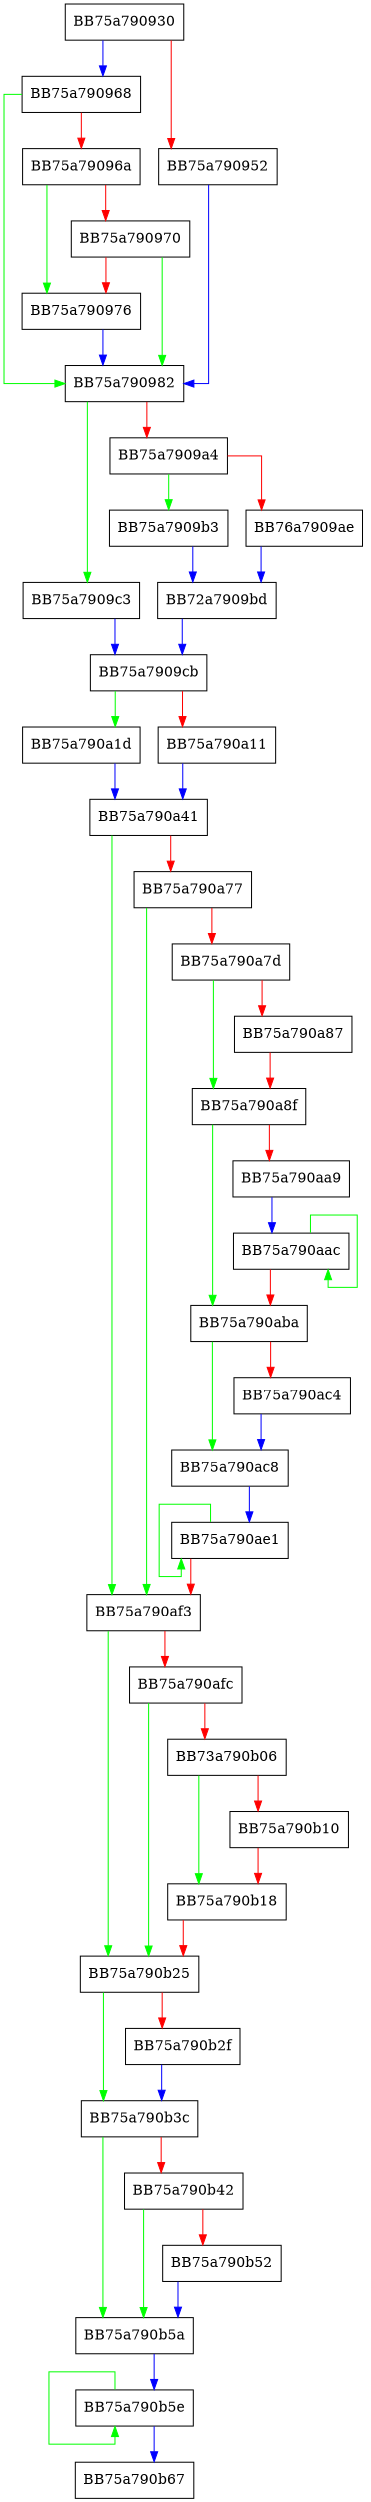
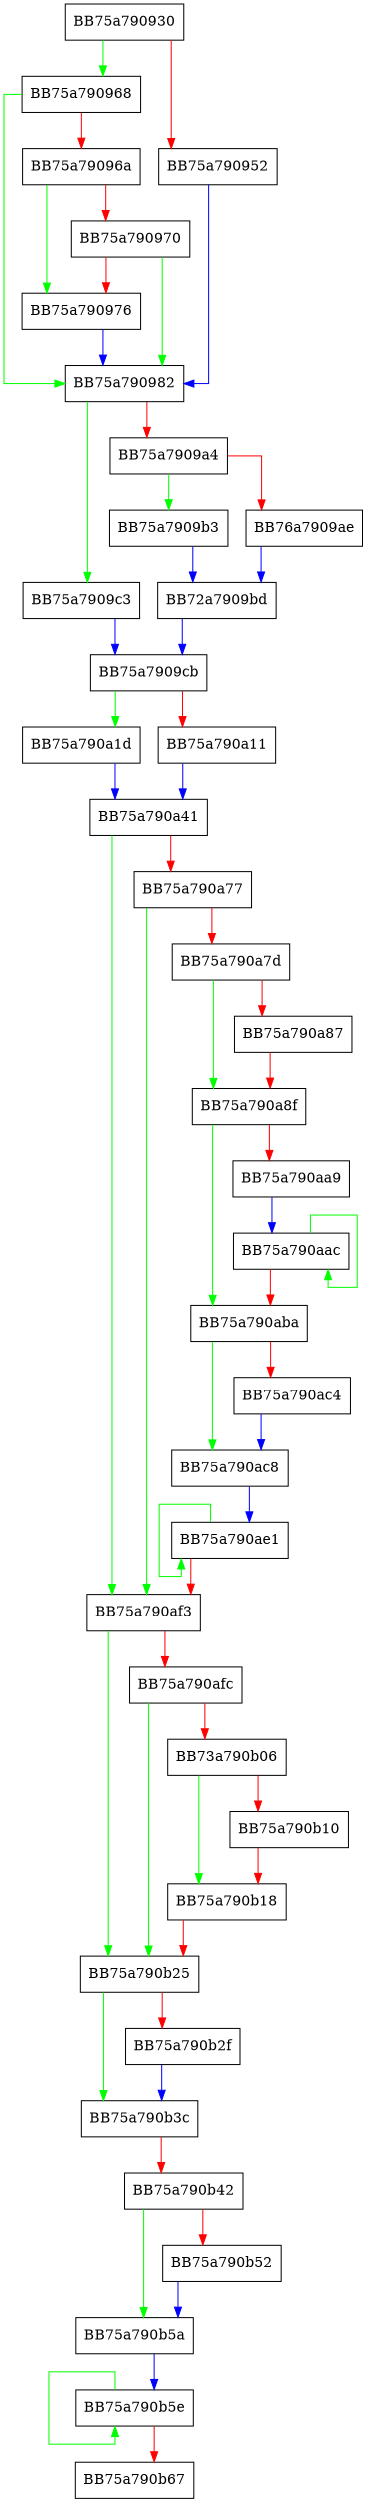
(103, 53) -> (103, 53)
(103, 2222) -> none
(154, 2439) -> (154, 2439)
